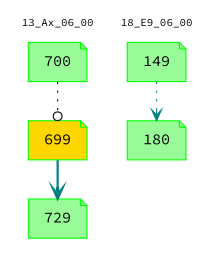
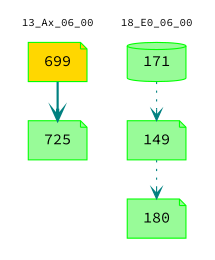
(157, 23) -> (157, 23)
(58, 62) -> none
none -> (157, 62)
(58, 219) -> (58, 140)
